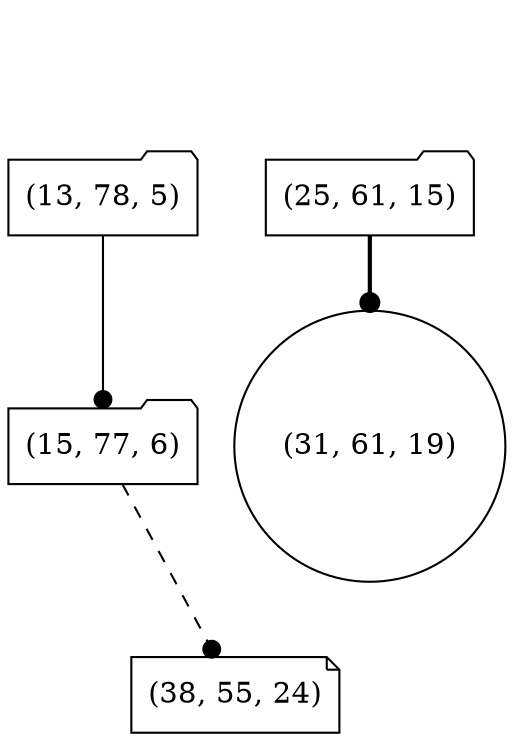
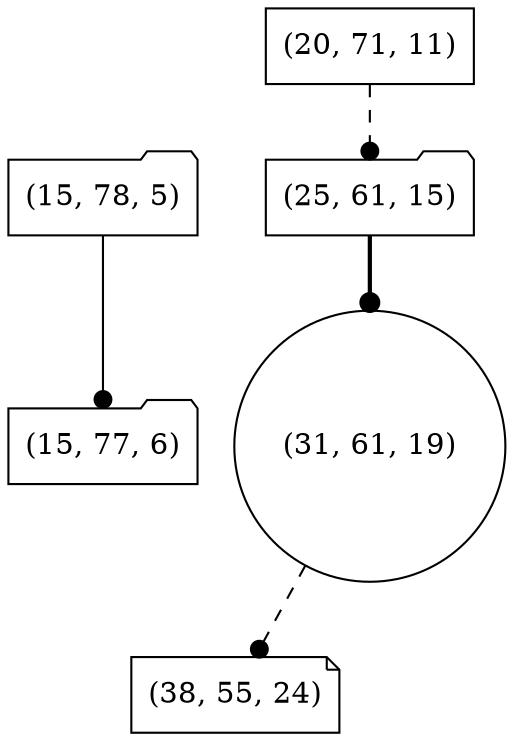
none -> (370, 46)
(103, 198) -> (103, 198)
(165, 563) -> (285, 603)
